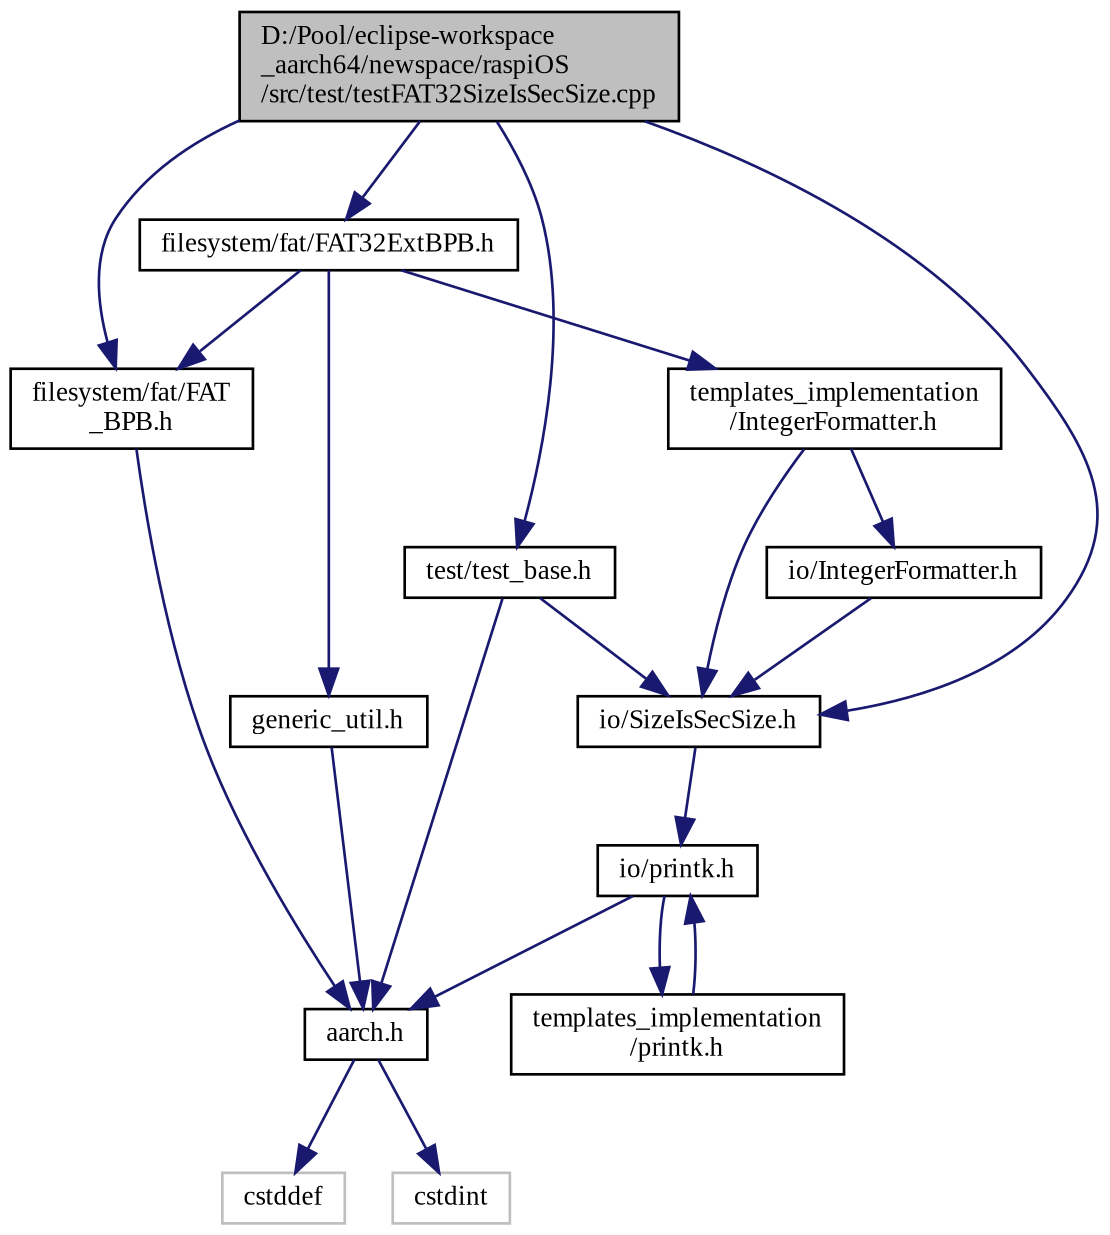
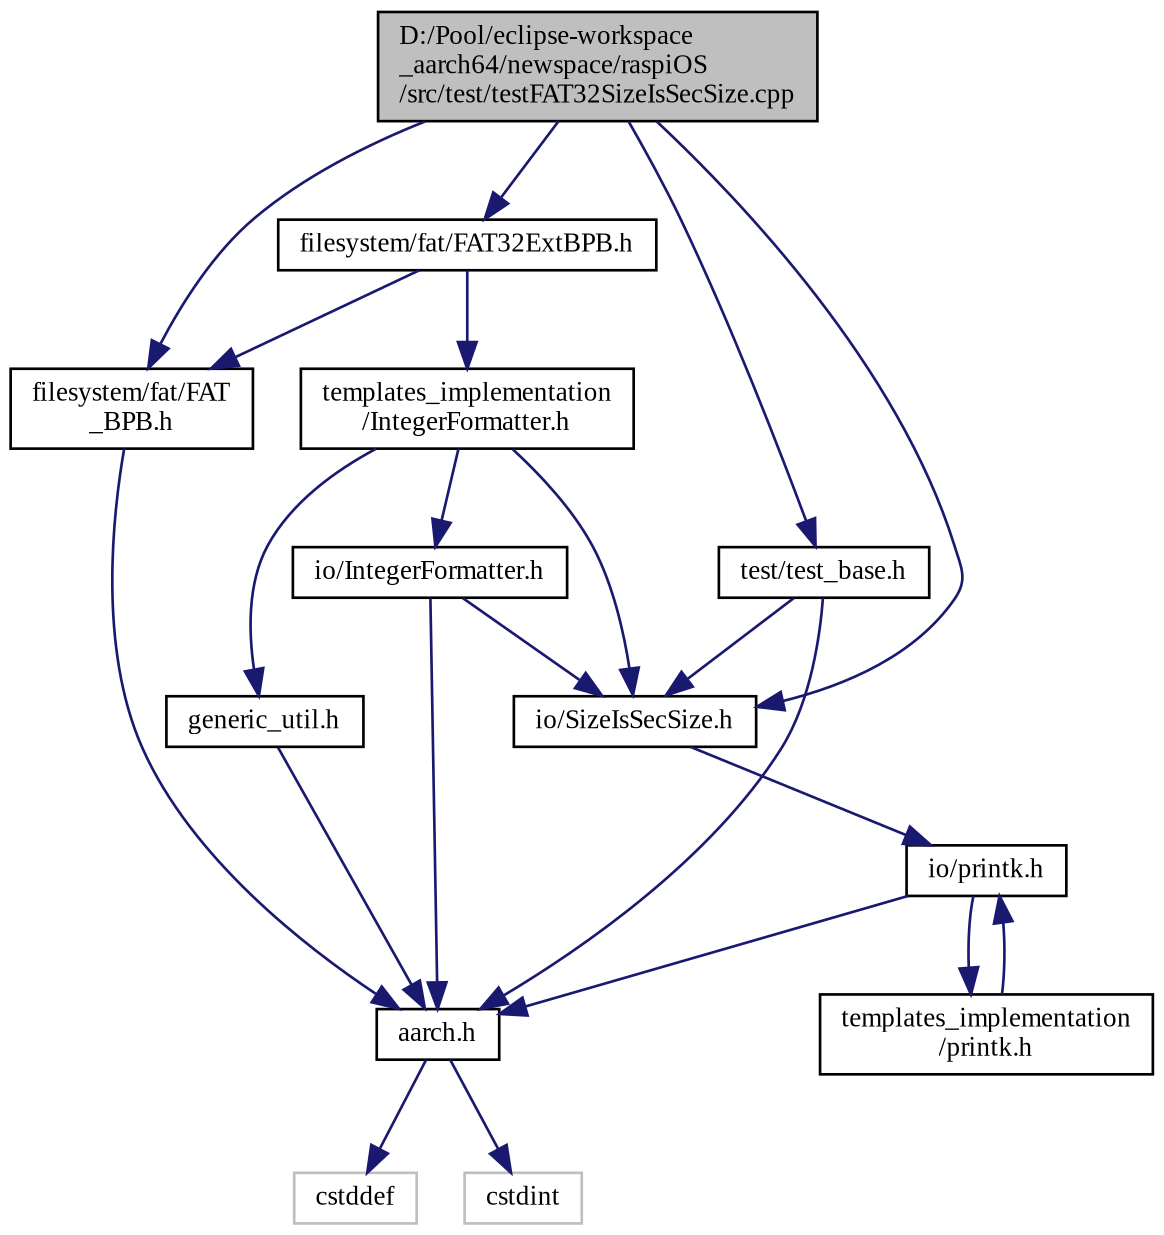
(329, 469) -> (273, 537)
none -> (434, 790)
